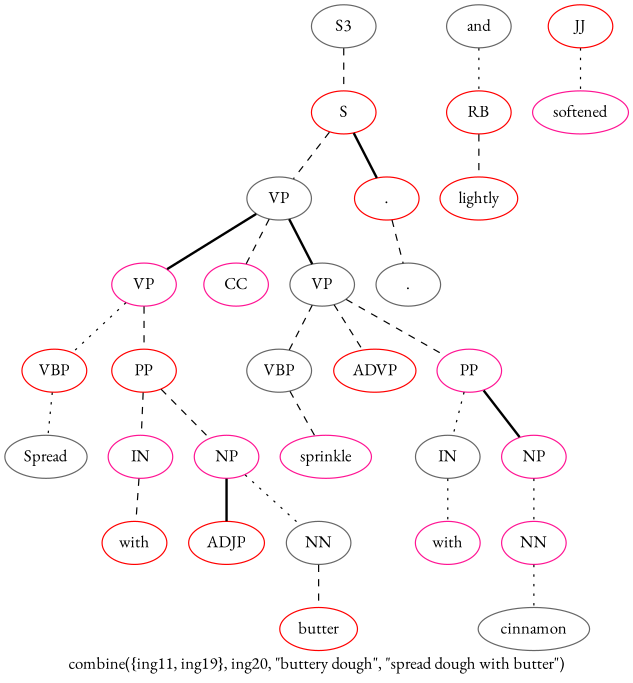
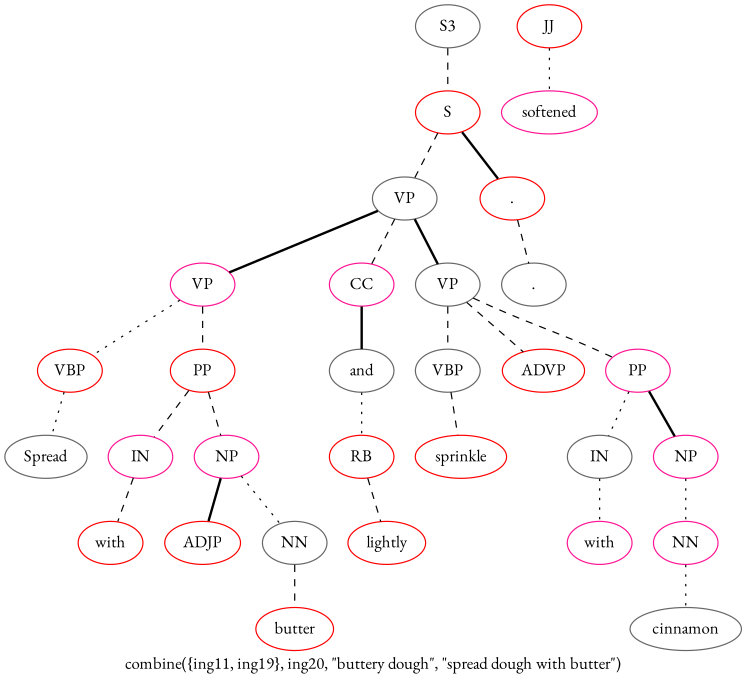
none -> (362, 328)
(326, 457) -> (461, 457)
